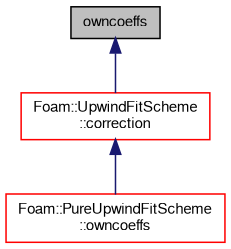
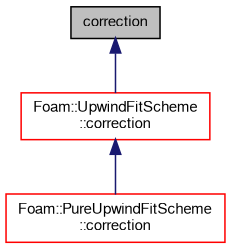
(115, 23) -> (115, 23)
(115, 218) -> (115, 218)
